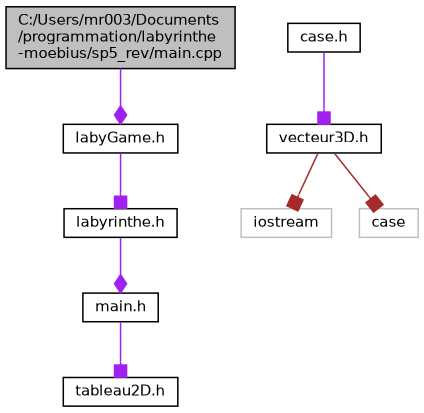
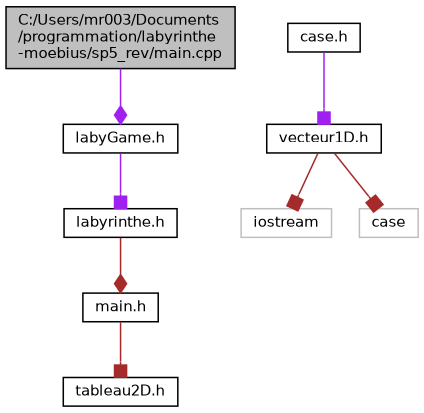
(324, 139) -> (324, 139)
(121, 256) -> (121, 256)
(121, 342) -> (121, 342)
